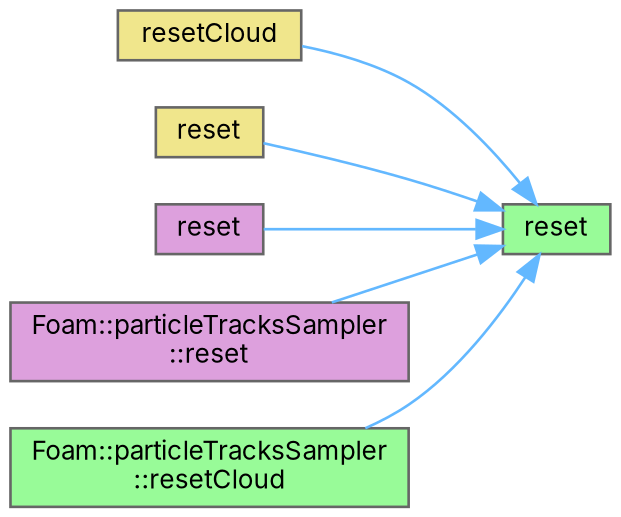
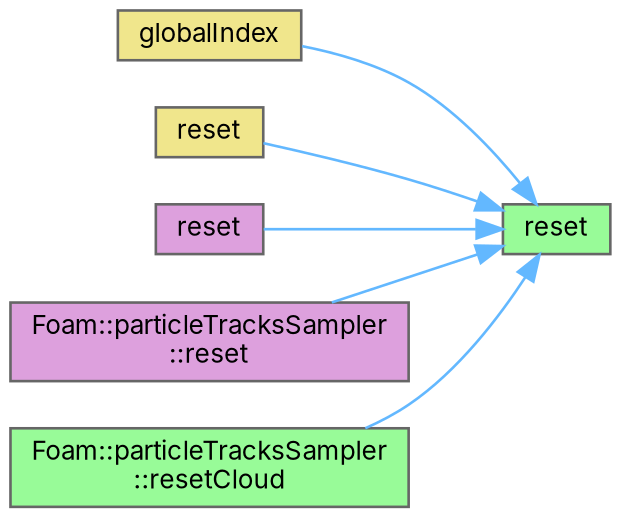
(210, 35) -> (210, 35)
